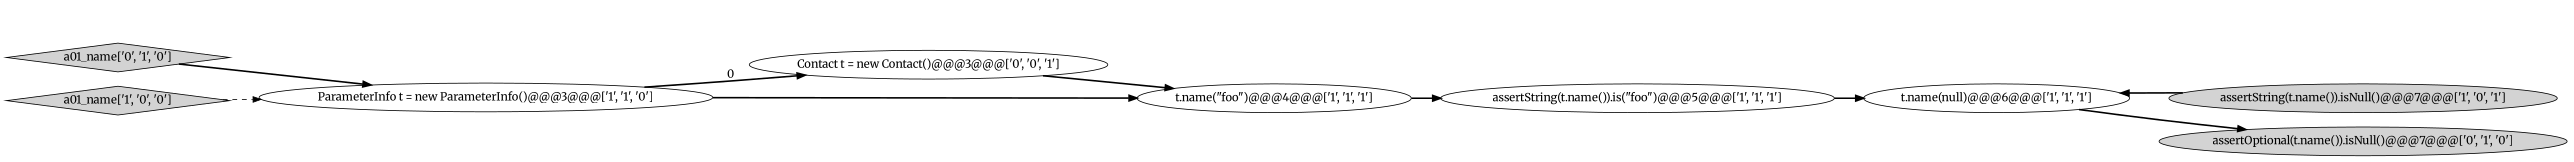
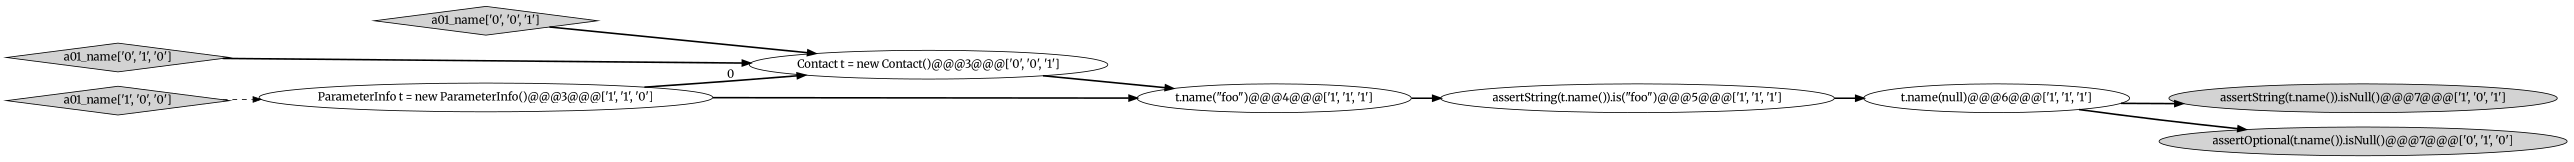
none -> (486, 21)
(271, 74) -> (482, 61)
(2156, 93) -> (2148, 104)
